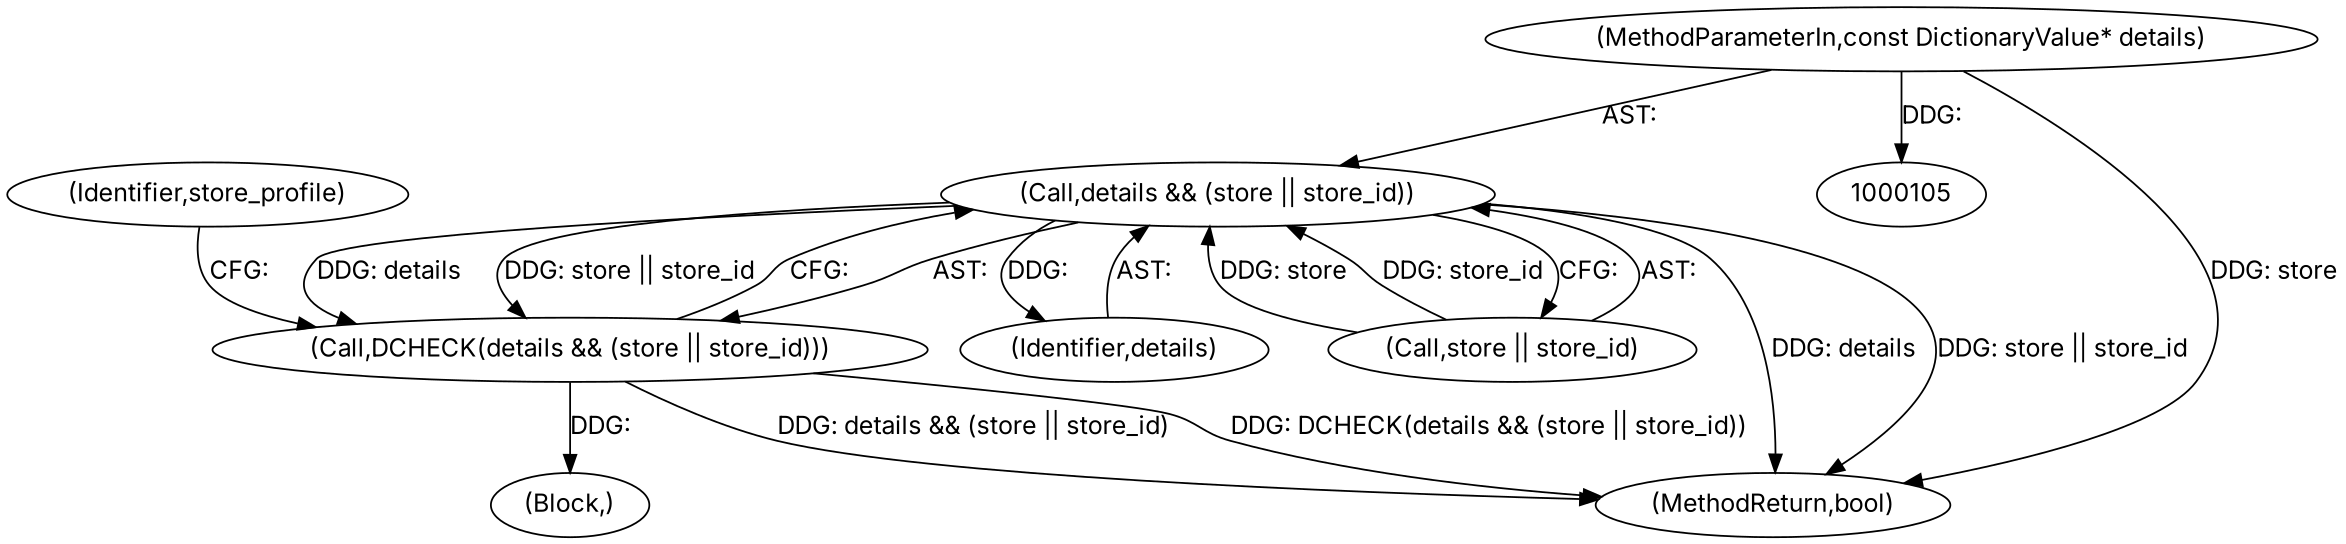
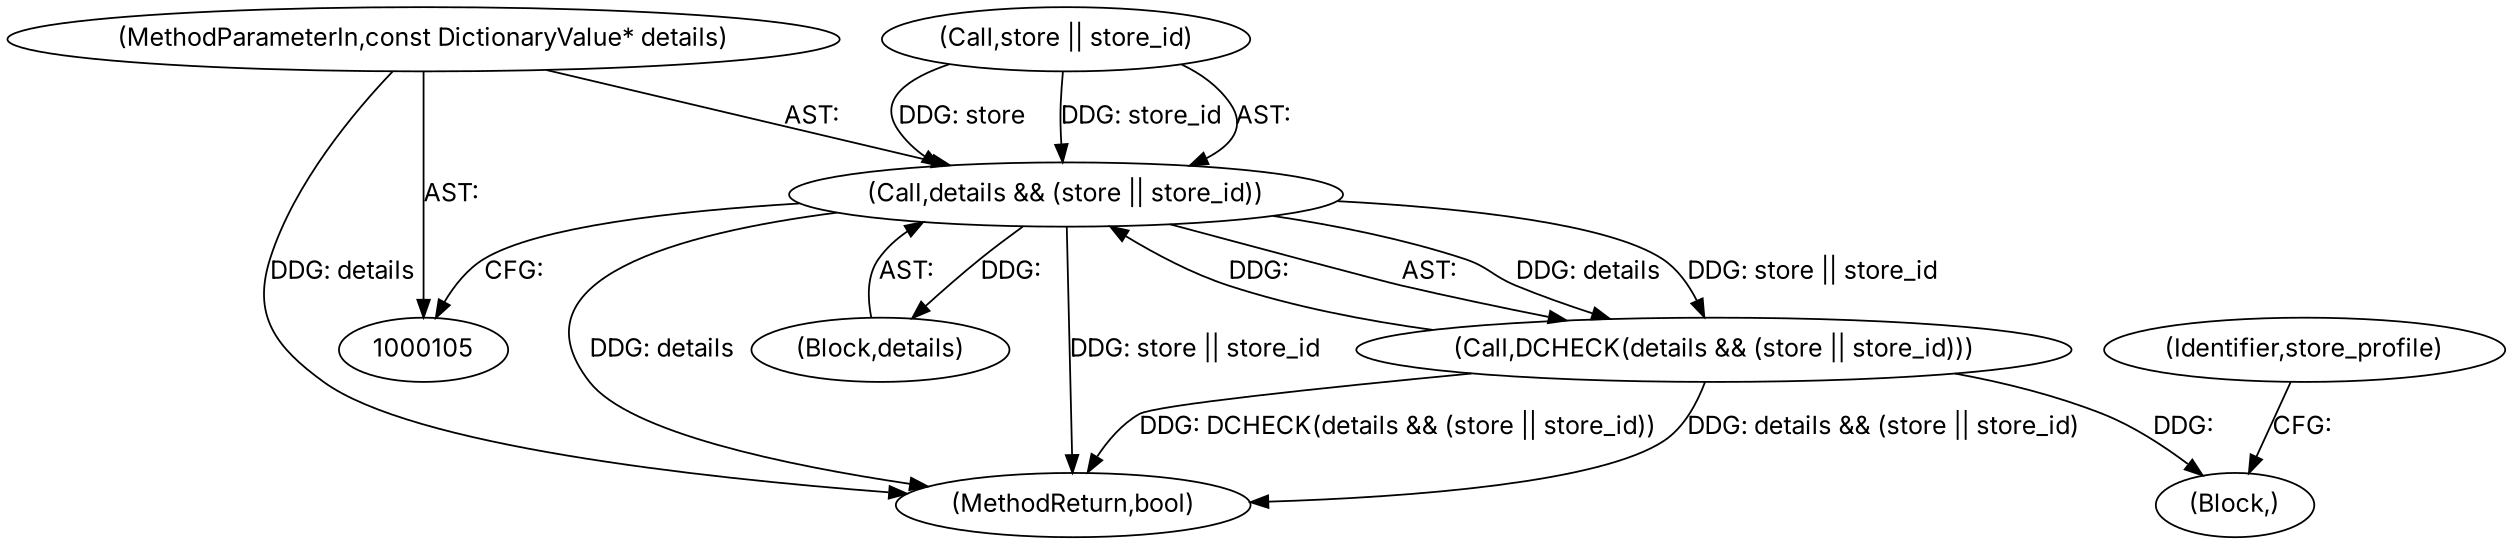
(1935, 117) -> (455, 195)
(1518, 237) -> (610, 223)
(823, 272) -> (1262, 272)
(2274, 272) -> (343, 272)
(223, 297) -> (2274, 419)
(1114, 350) -> (880, 350)
